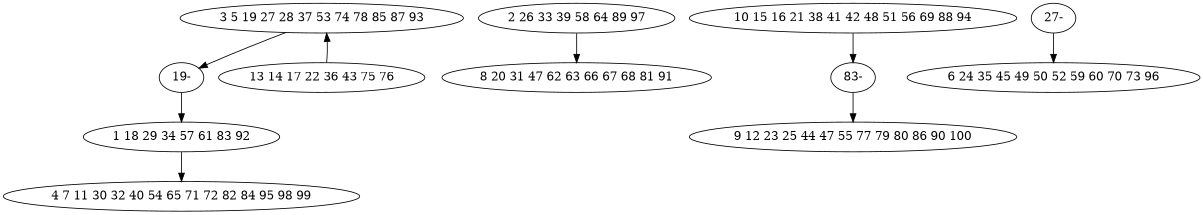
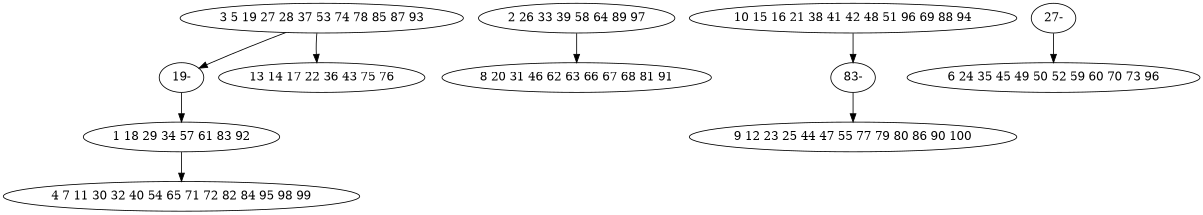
(853, 18) -> (853, 18)
(327, 52) -> (316, 44)
(577, 78) -> (577, 78)
